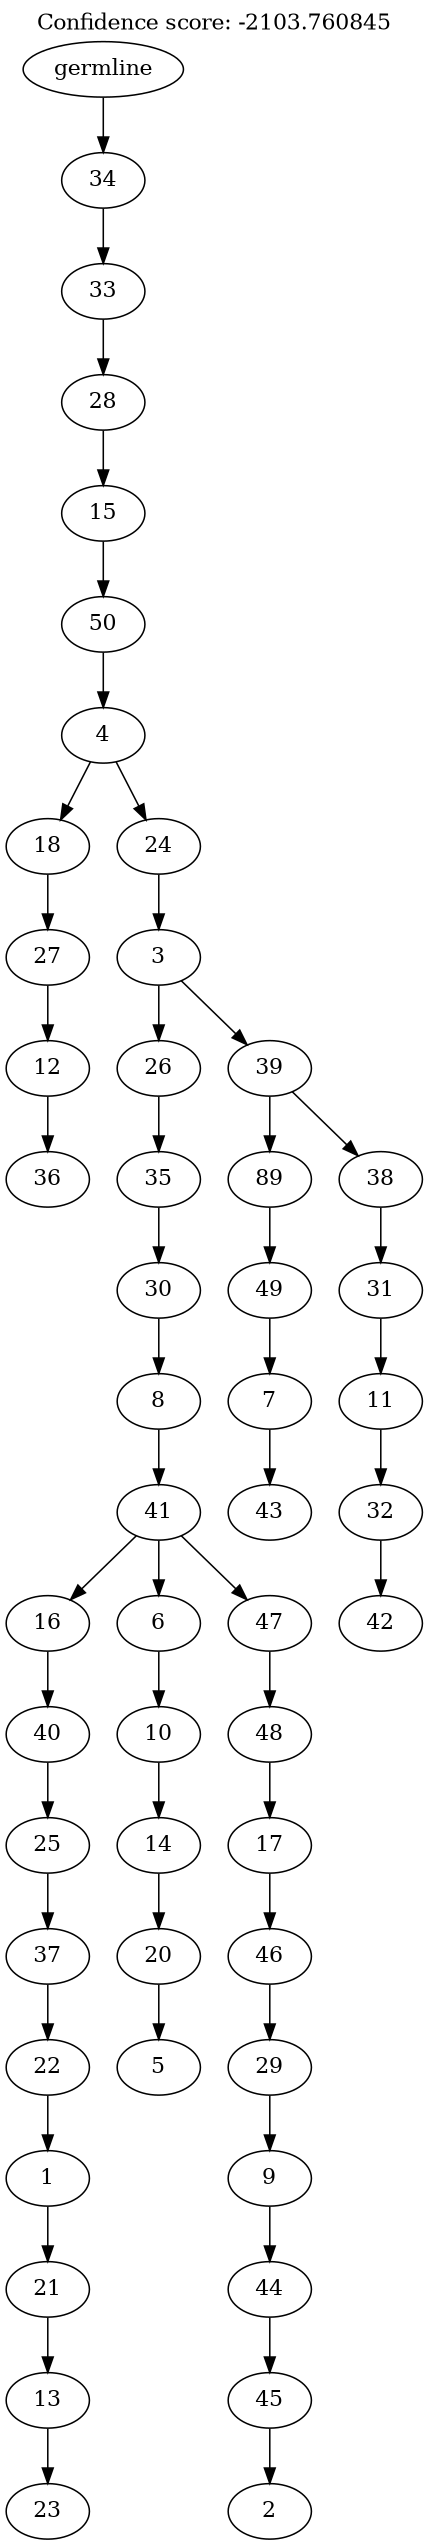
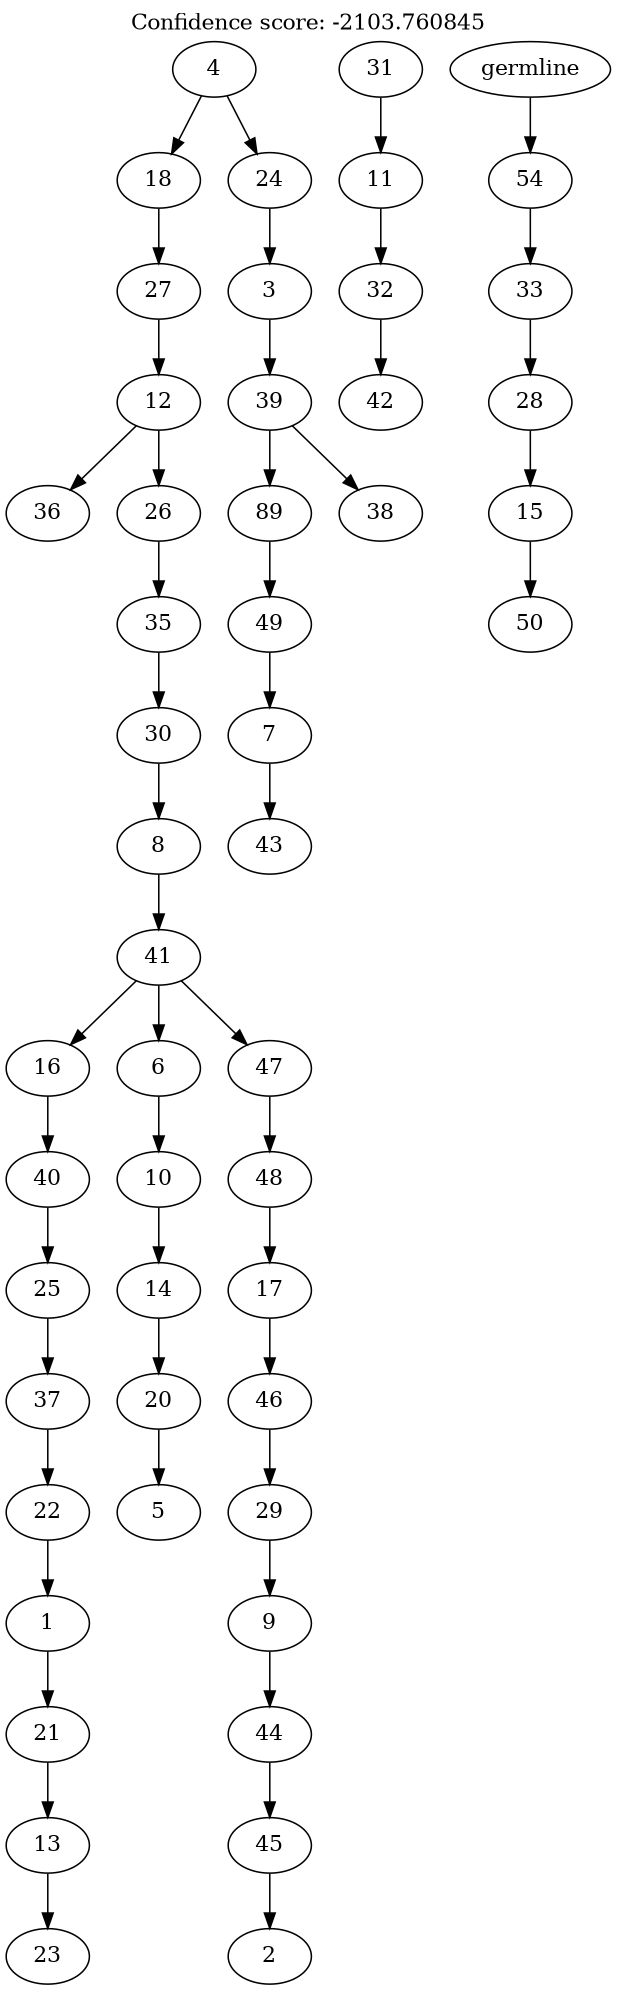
(103, 180) -> (530, 180)
(103, 672) -> none
(159, 1005) -> (159, 450)
(381, 1227) -> none
